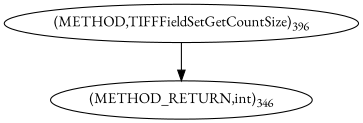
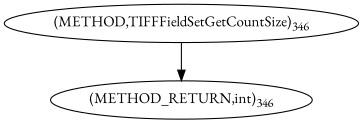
(301, 22) -> (301, 22)
